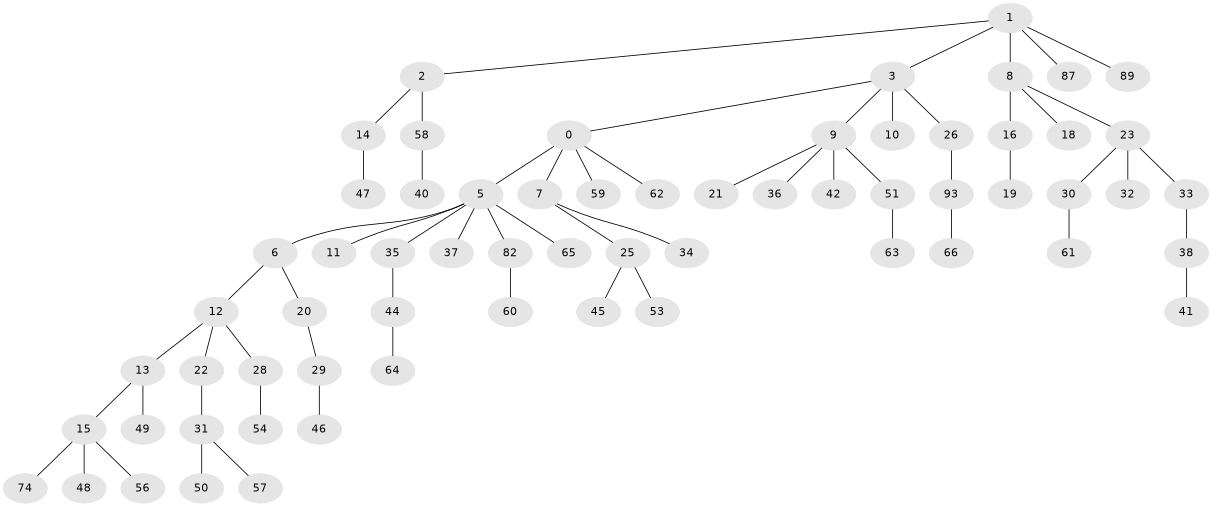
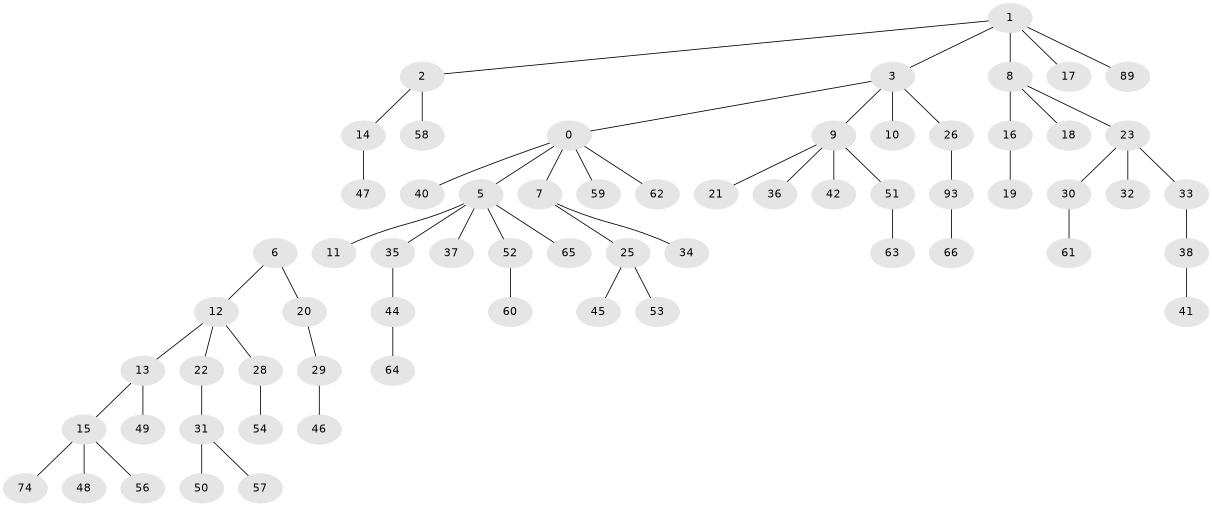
(1069, 77) -> (1069, 77)
(422, 165) -> (494, 163)
(378, 224) -> none
(510, 253) -> (510, 253)
